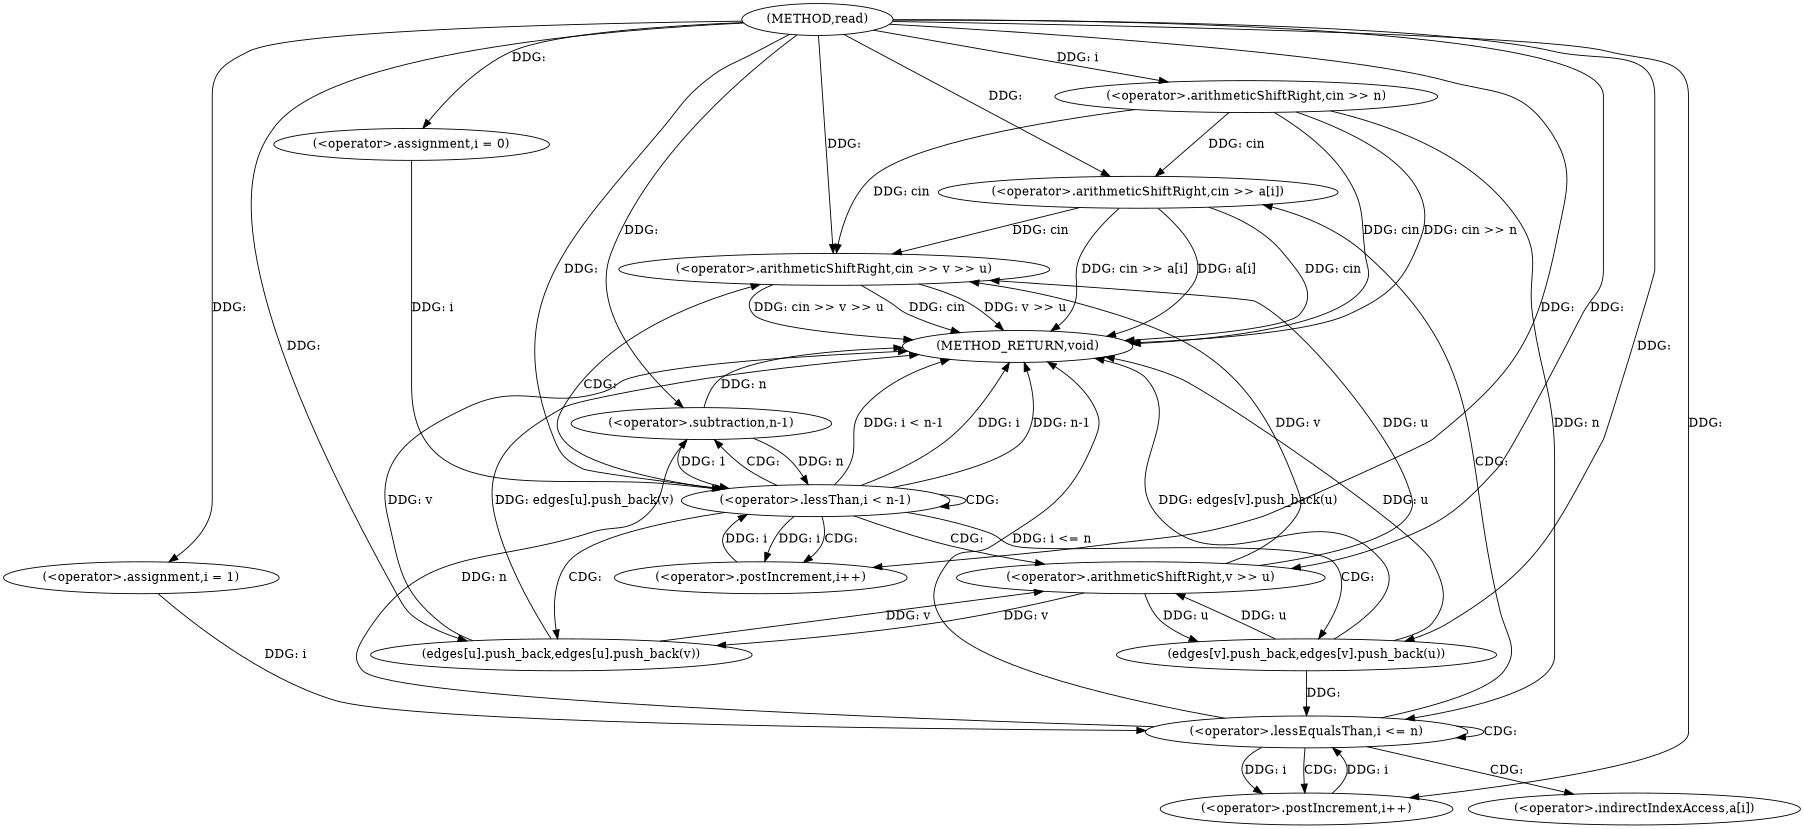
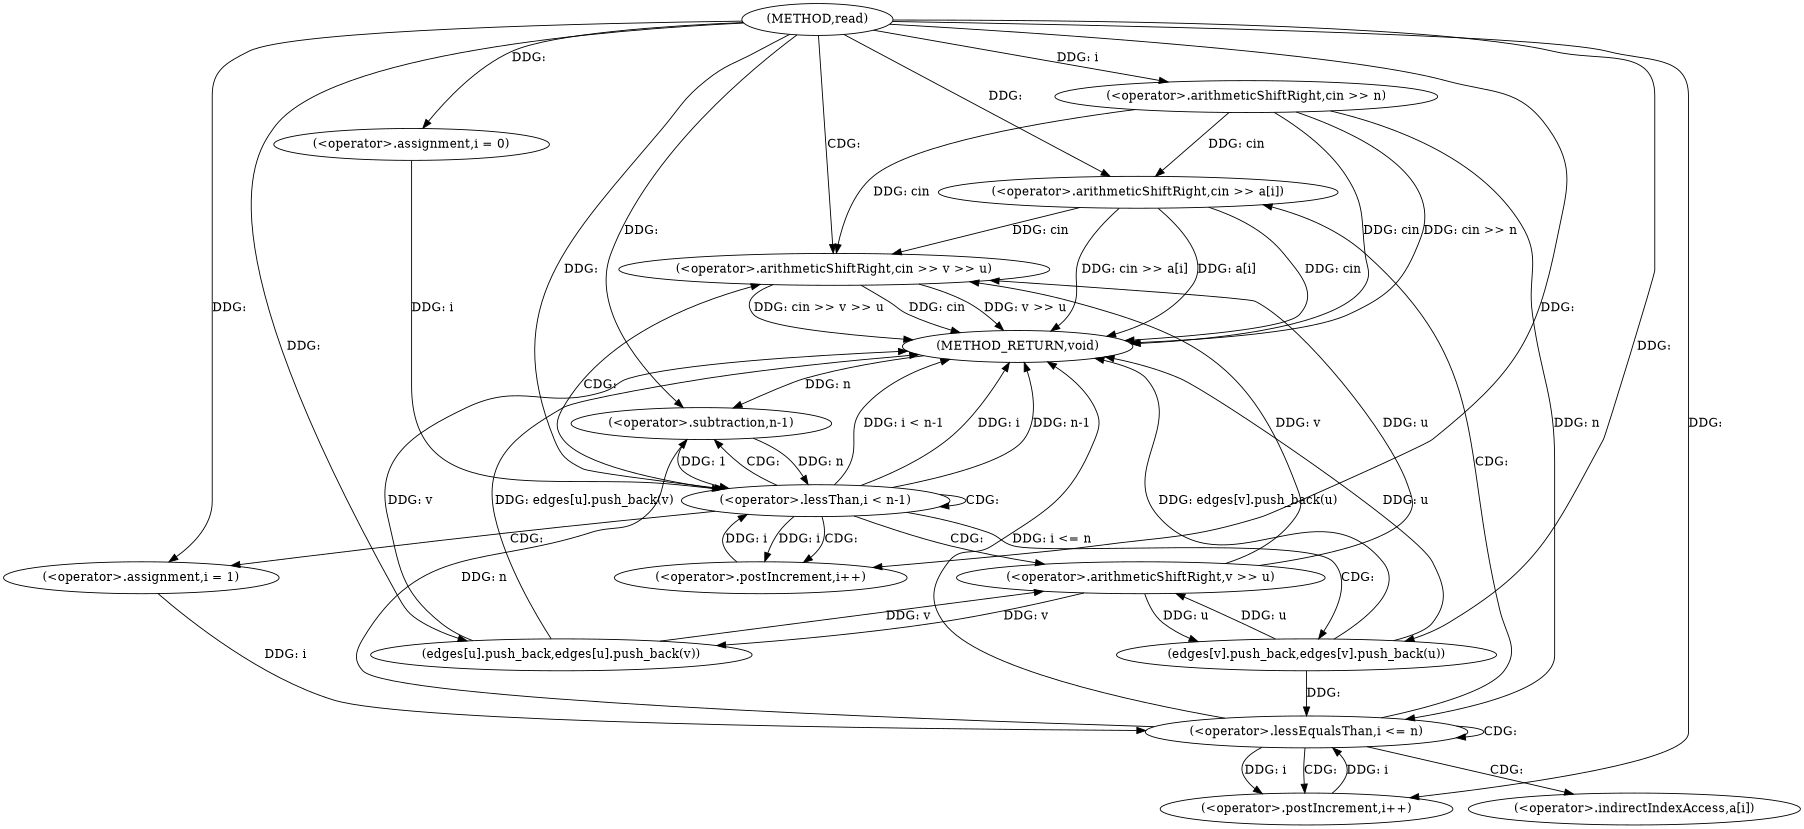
(1565, 67) -> none
(846, 144) -> (846, 144)
(747, 366) -> (830, 372)
(609, 539) -> (477, 536)
